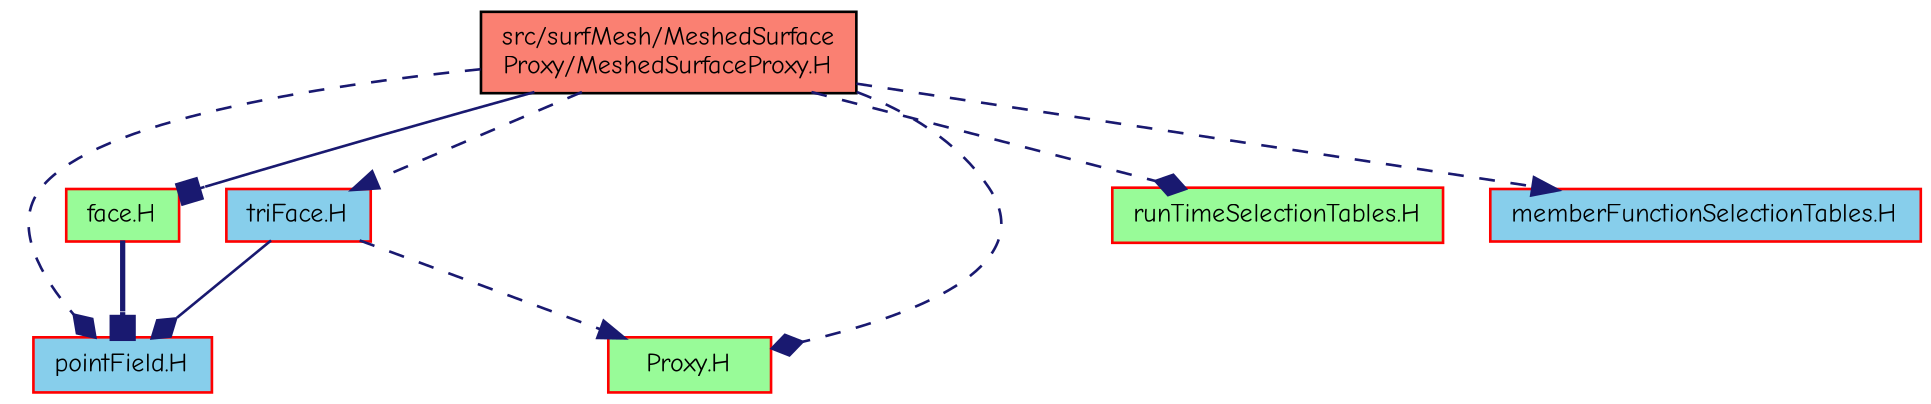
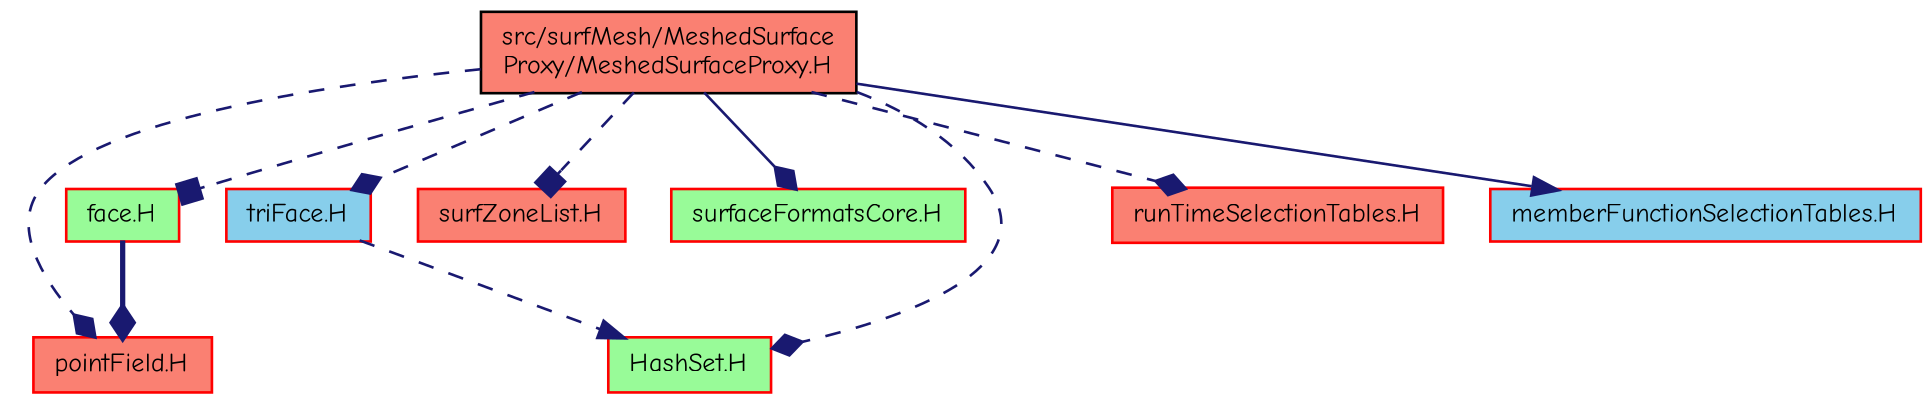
(481, 135) -> (481, 135)
(1194, 135) -> (1194, 135)
(370, 139) -> (370, 139)
none -> (522, 215)
none -> (818, 215)
(1278, 215) -> (1278, 215)
(123, 276) -> (123, 276)
(224, 279) -> none
(123, 365) -> (123, 365)
(690, 365) -> (690, 365)
